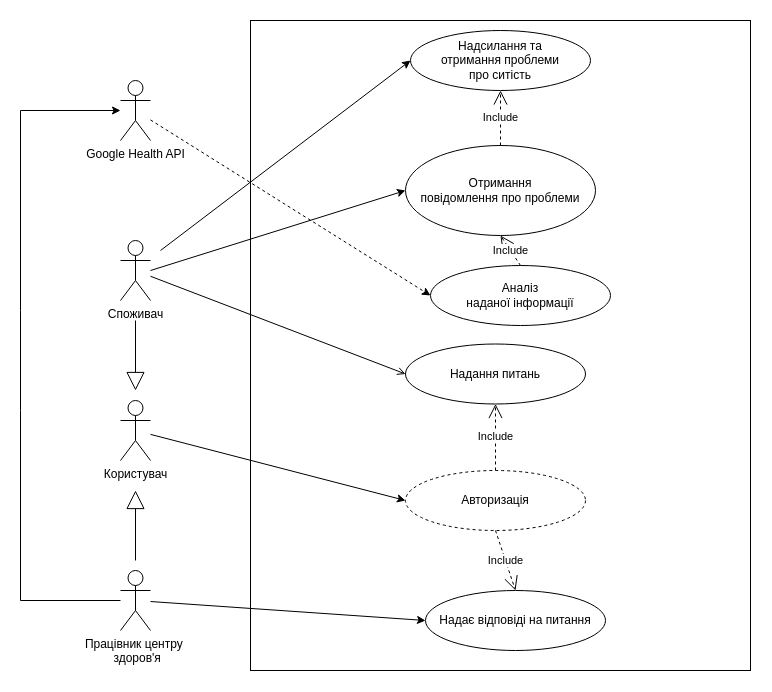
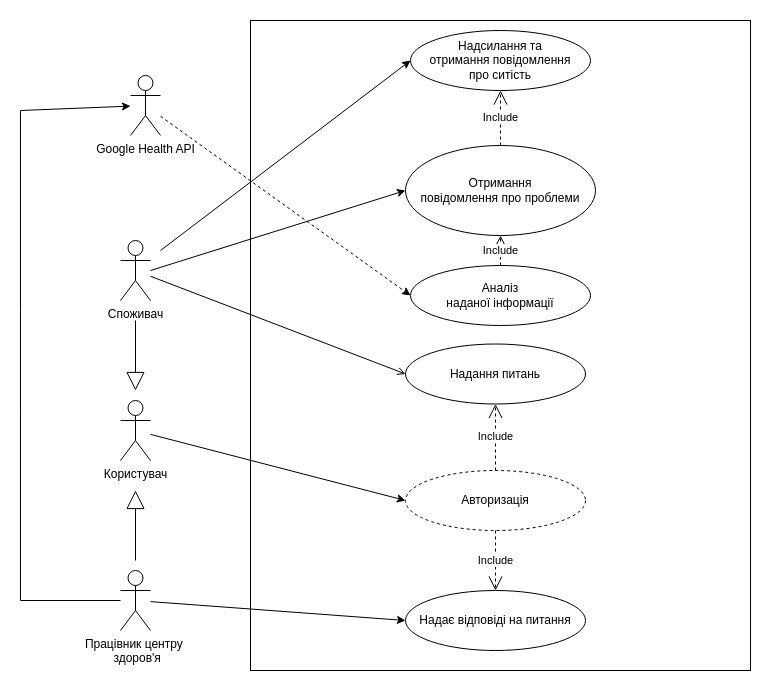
(501, 61) -> (501, 61)
(136, 111) -> (146, 106)
(521, 296) -> (501, 296)
(516, 621) -> (496, 621)
